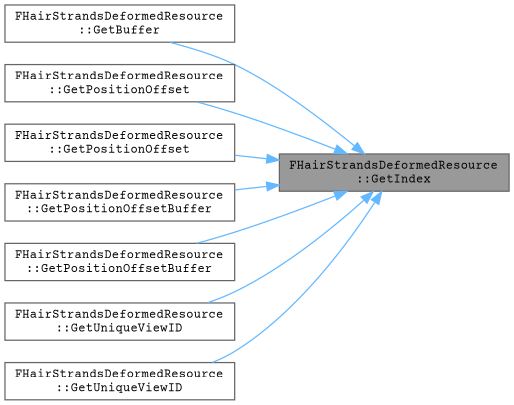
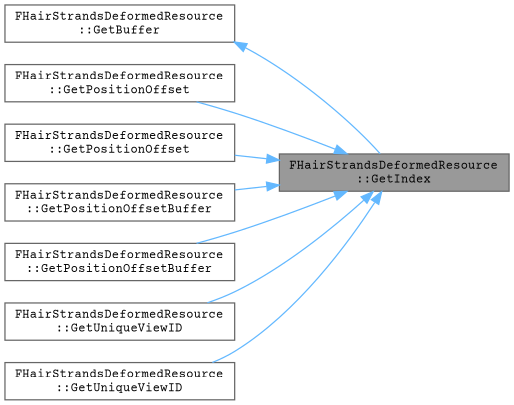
(268, 83) -> (317, 95)
